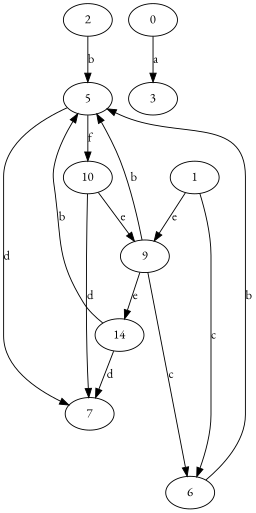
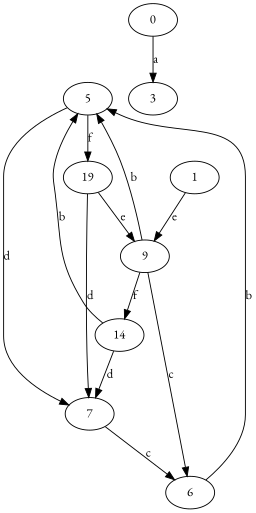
(88, 20) -> none
(88, 177) -> (88, 177)
(135, 296) -> (135, 296)
(211, 331) -> (136, 450)
